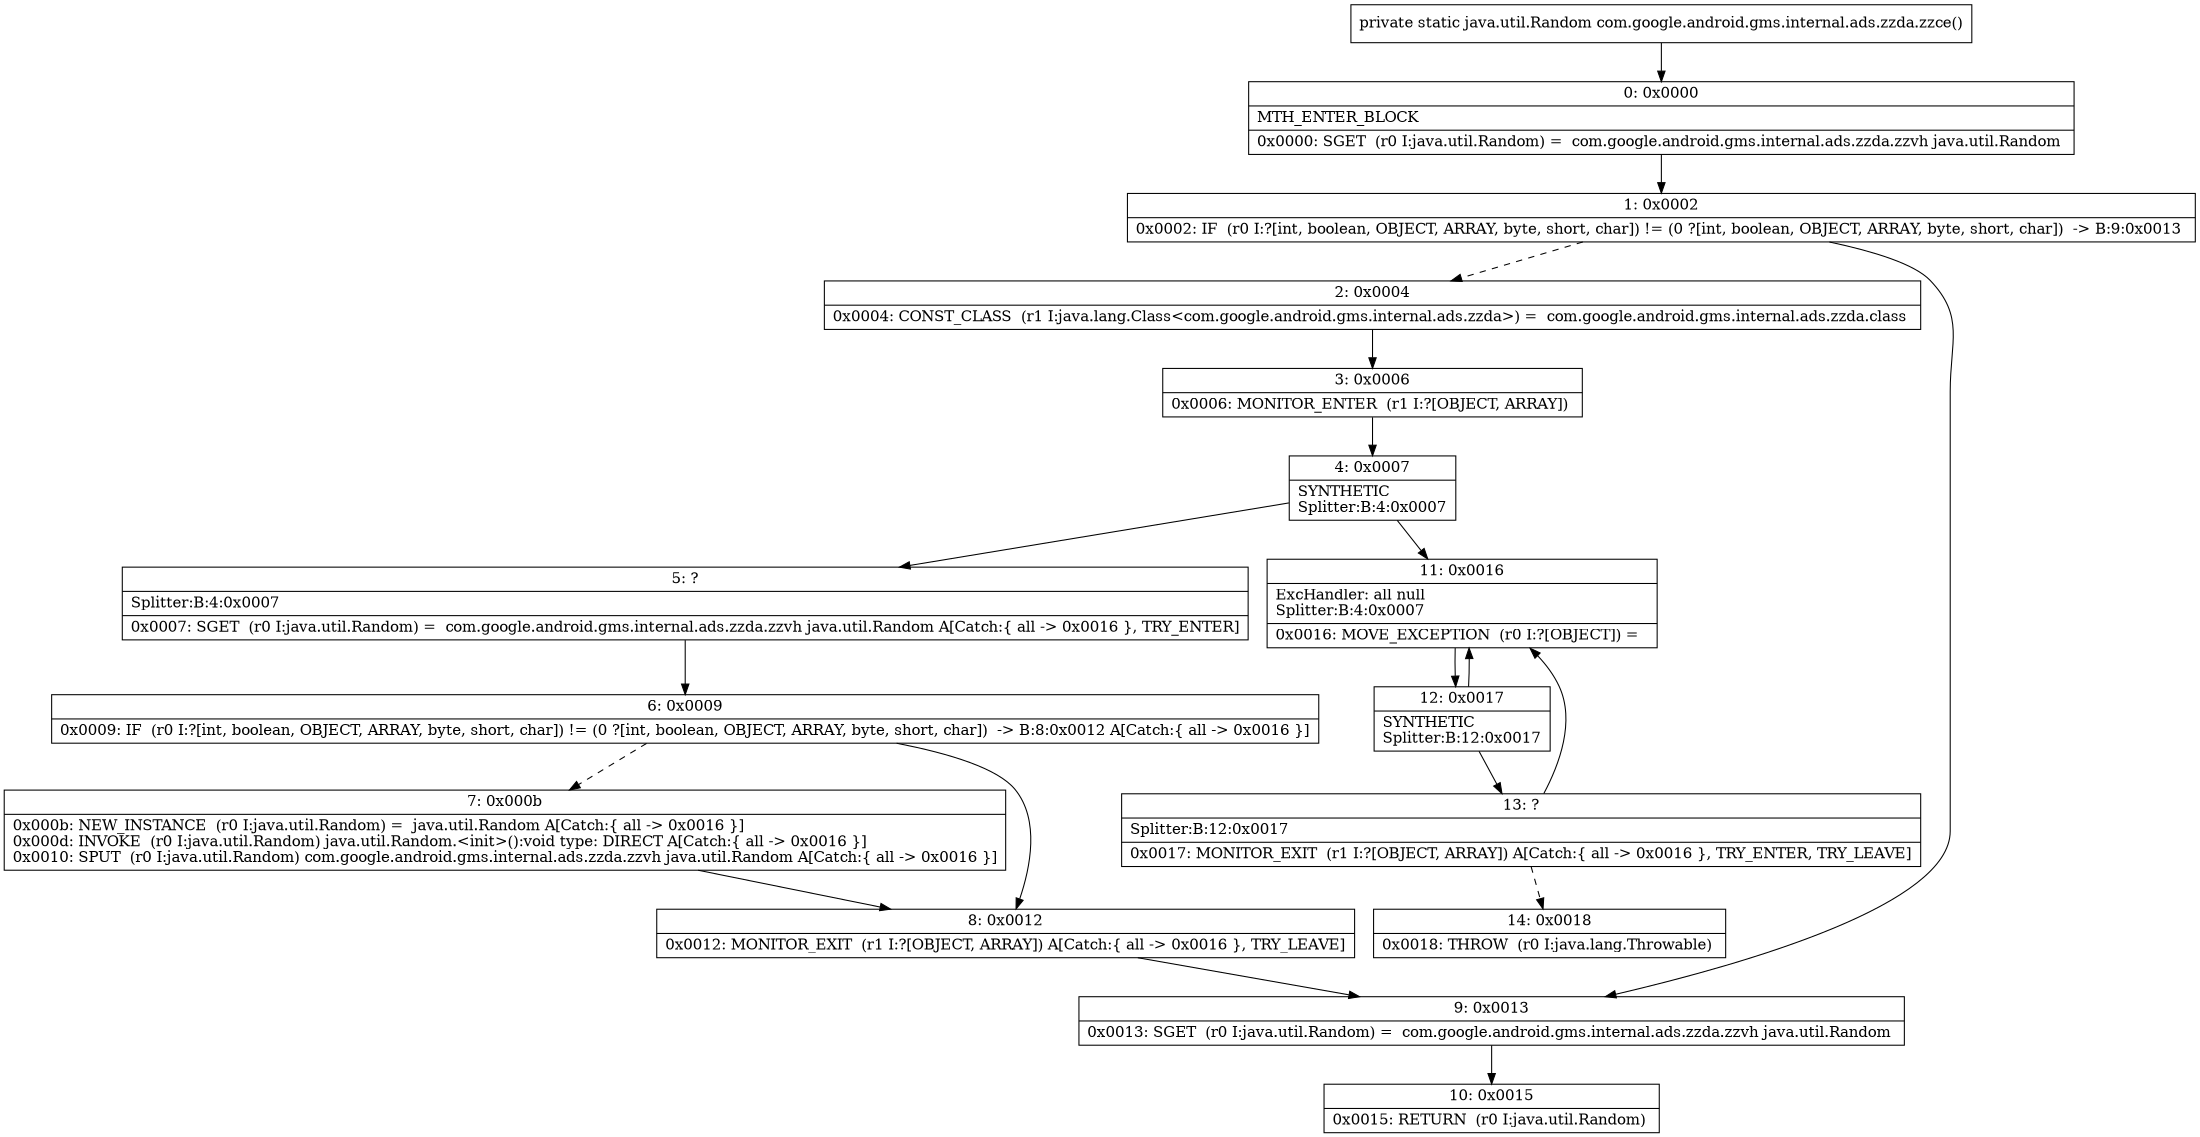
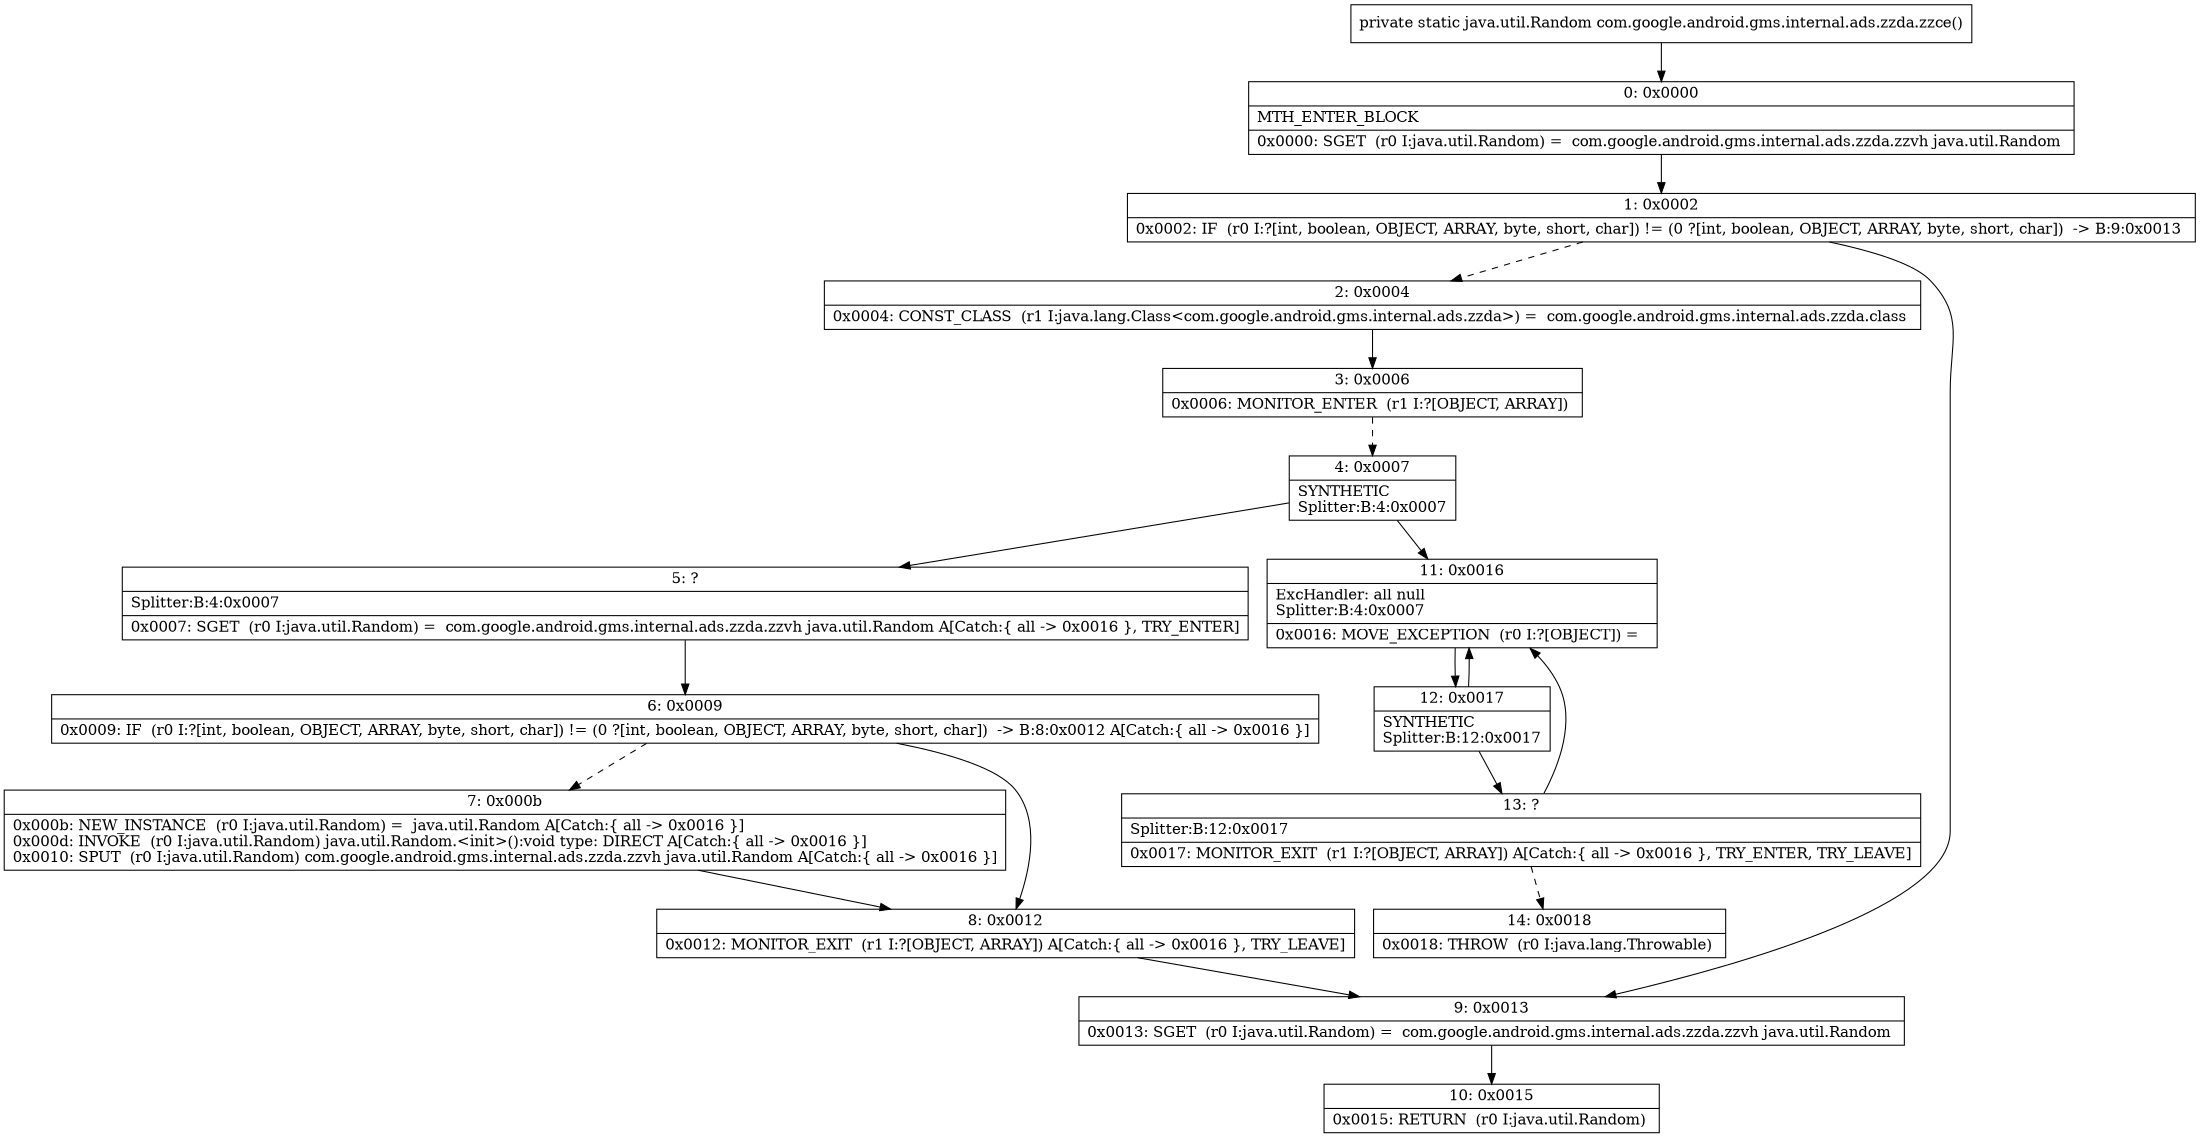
(1373, 431) -> (1373, 431)
